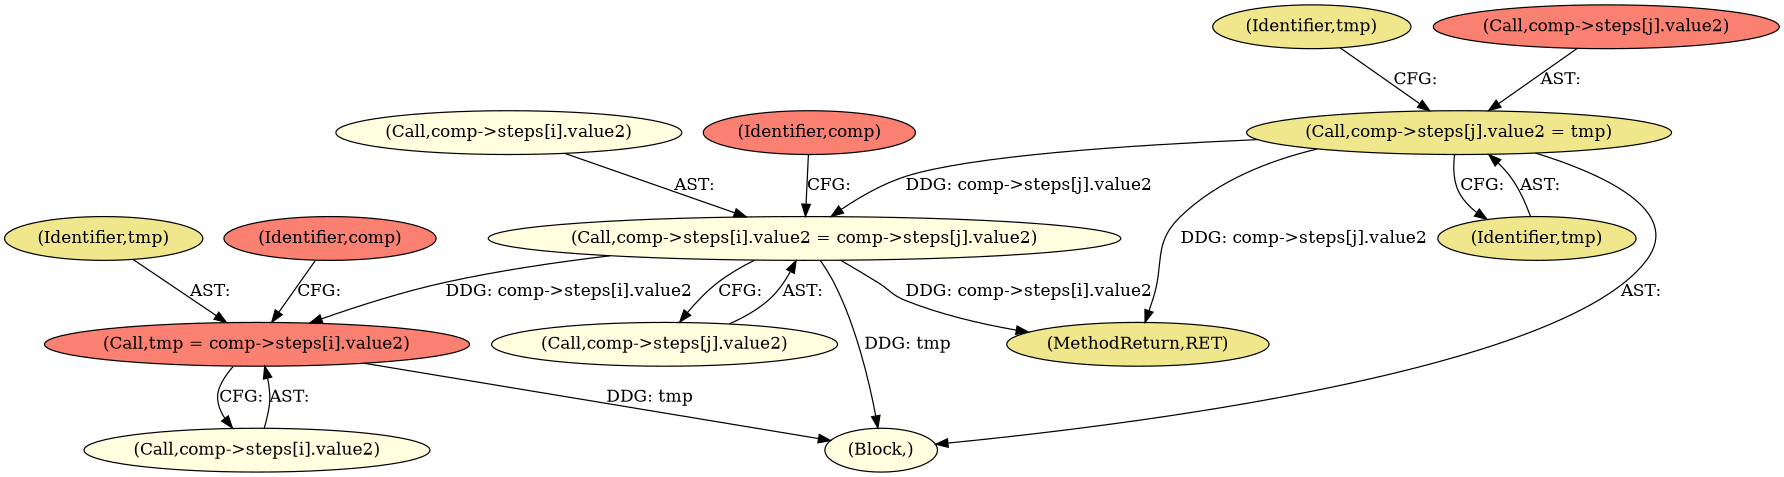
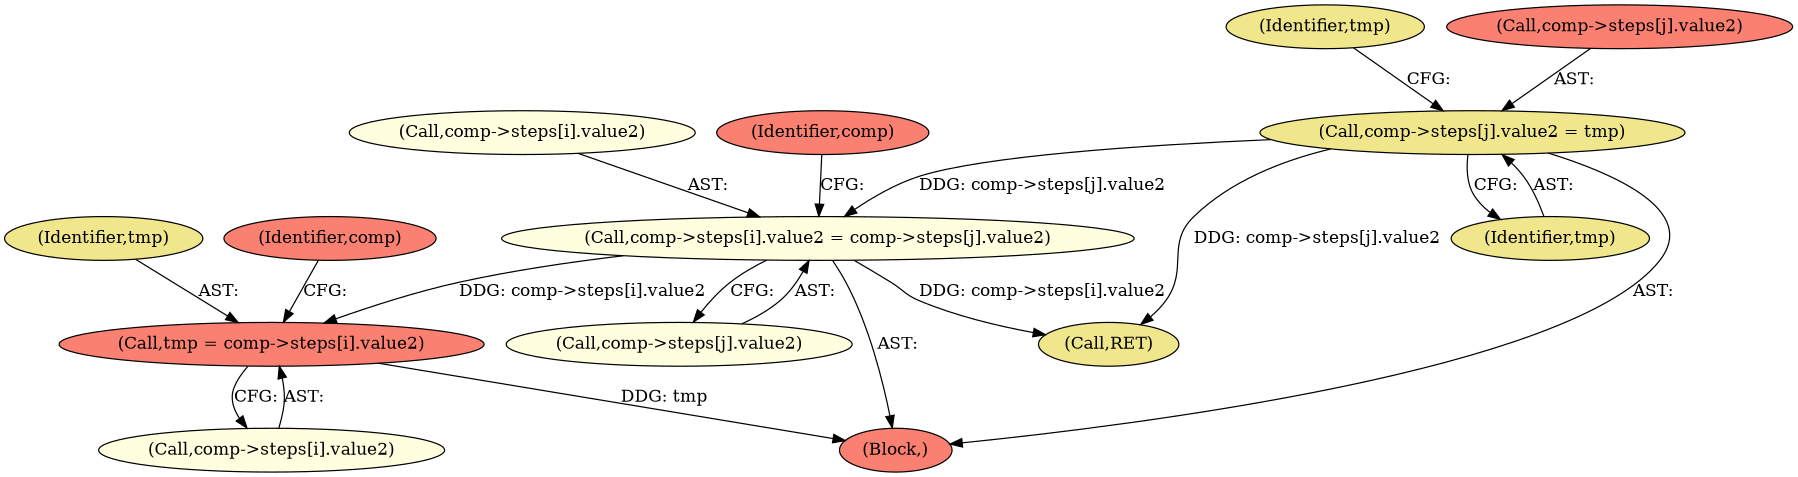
(908, 344) -> (901, 344)
(1138, 344) -> (1109, 344)
(881, 450) -> (896, 450)
